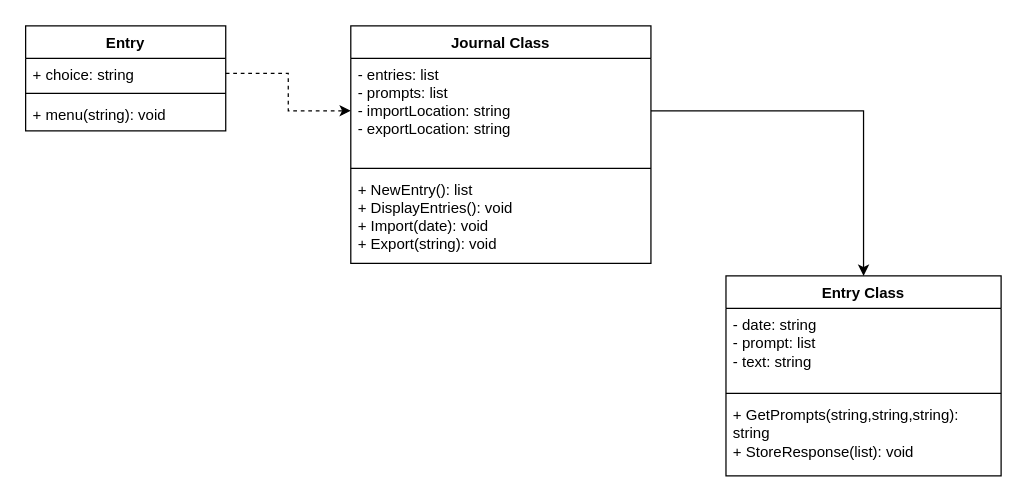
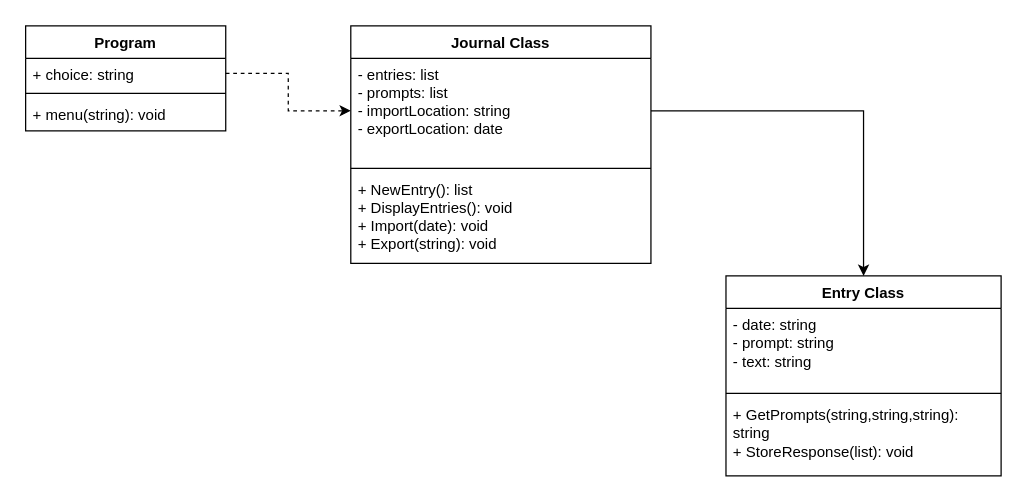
(126, 43) -> (126, 43)
(449, 103) -> (447, 103)
(786, 344) -> (793, 344)
